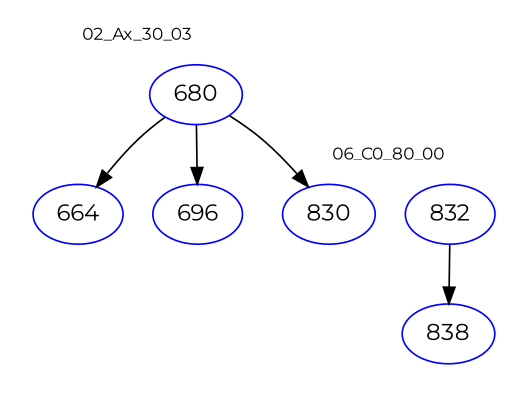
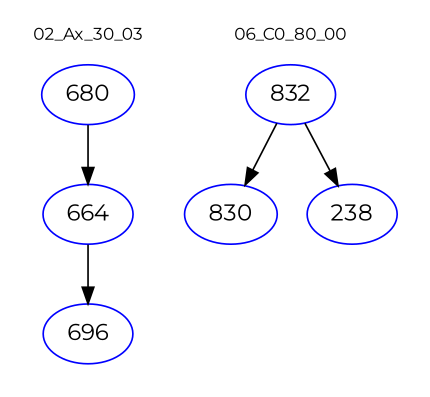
(197, 146) -> (88, 266)
(280, 156) -> (265, 147)
(448, 334) -> (352, 214)
